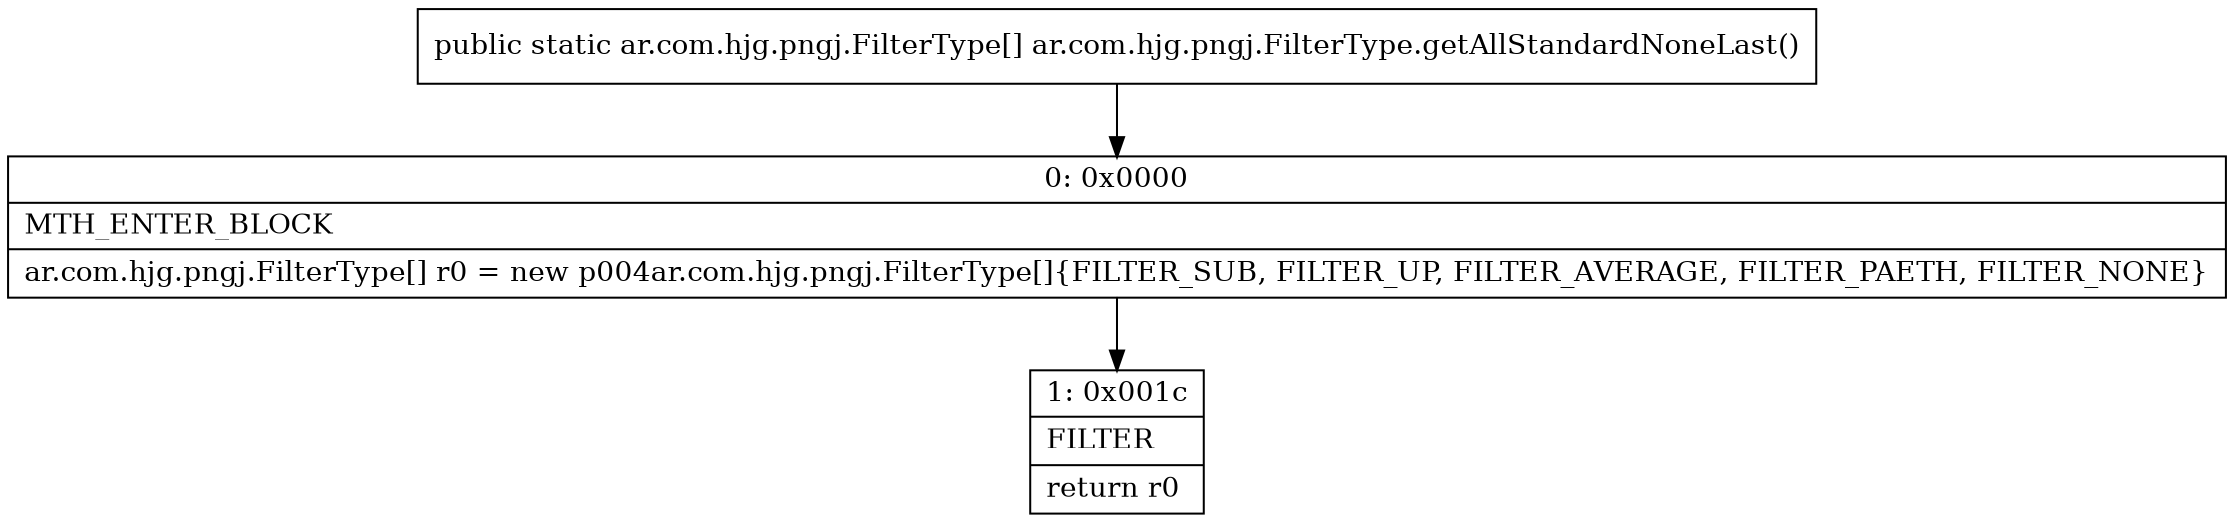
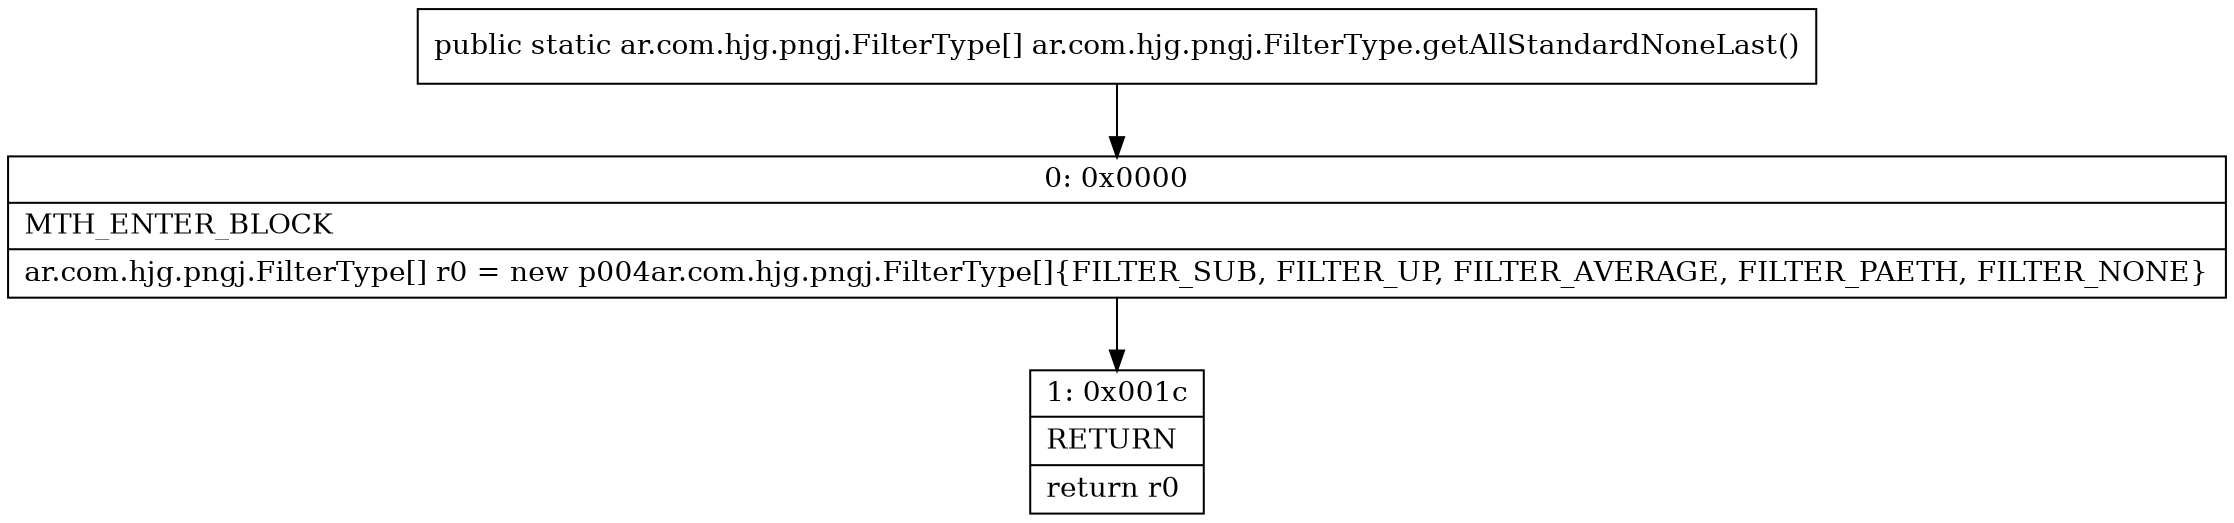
(1101, 440) -> (1112, 440)
